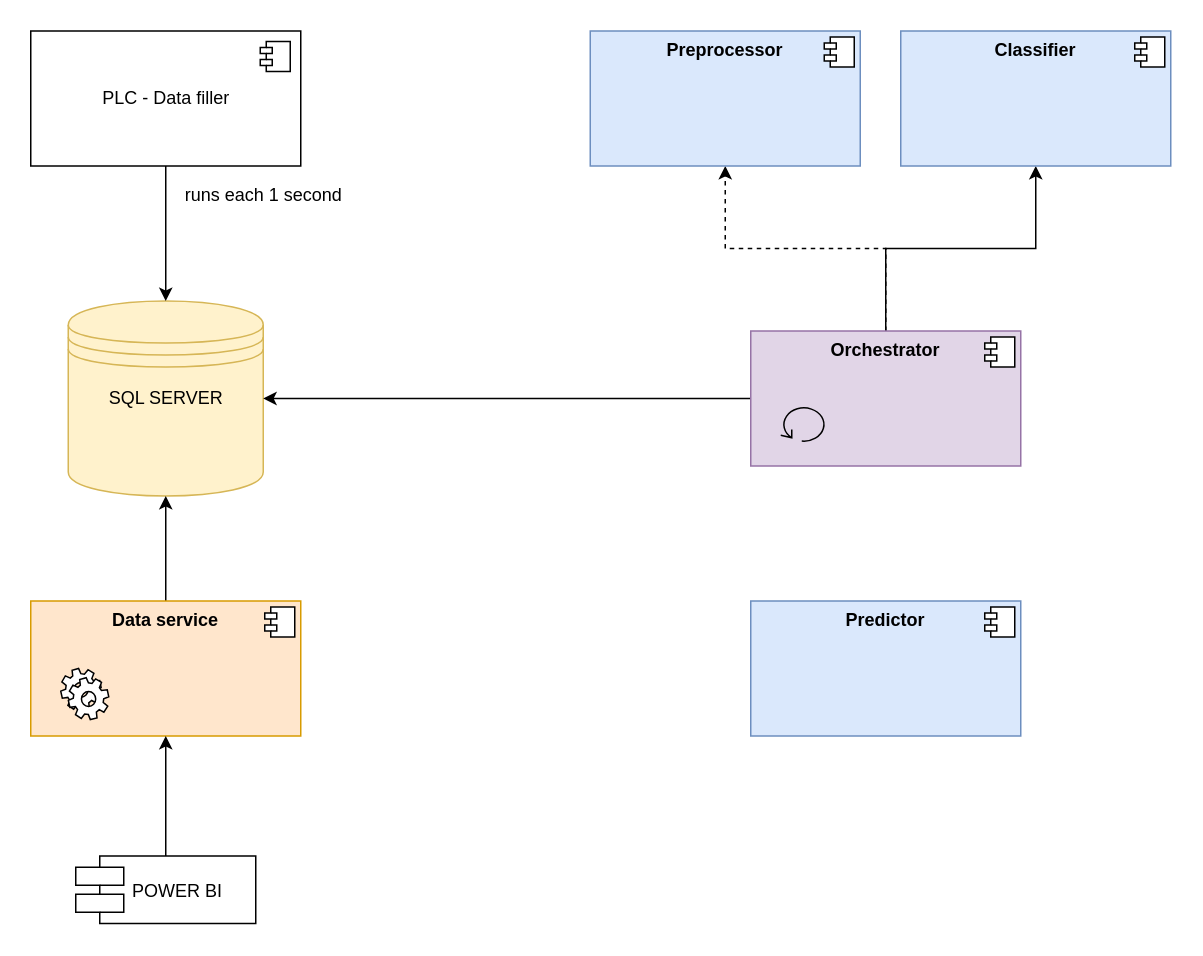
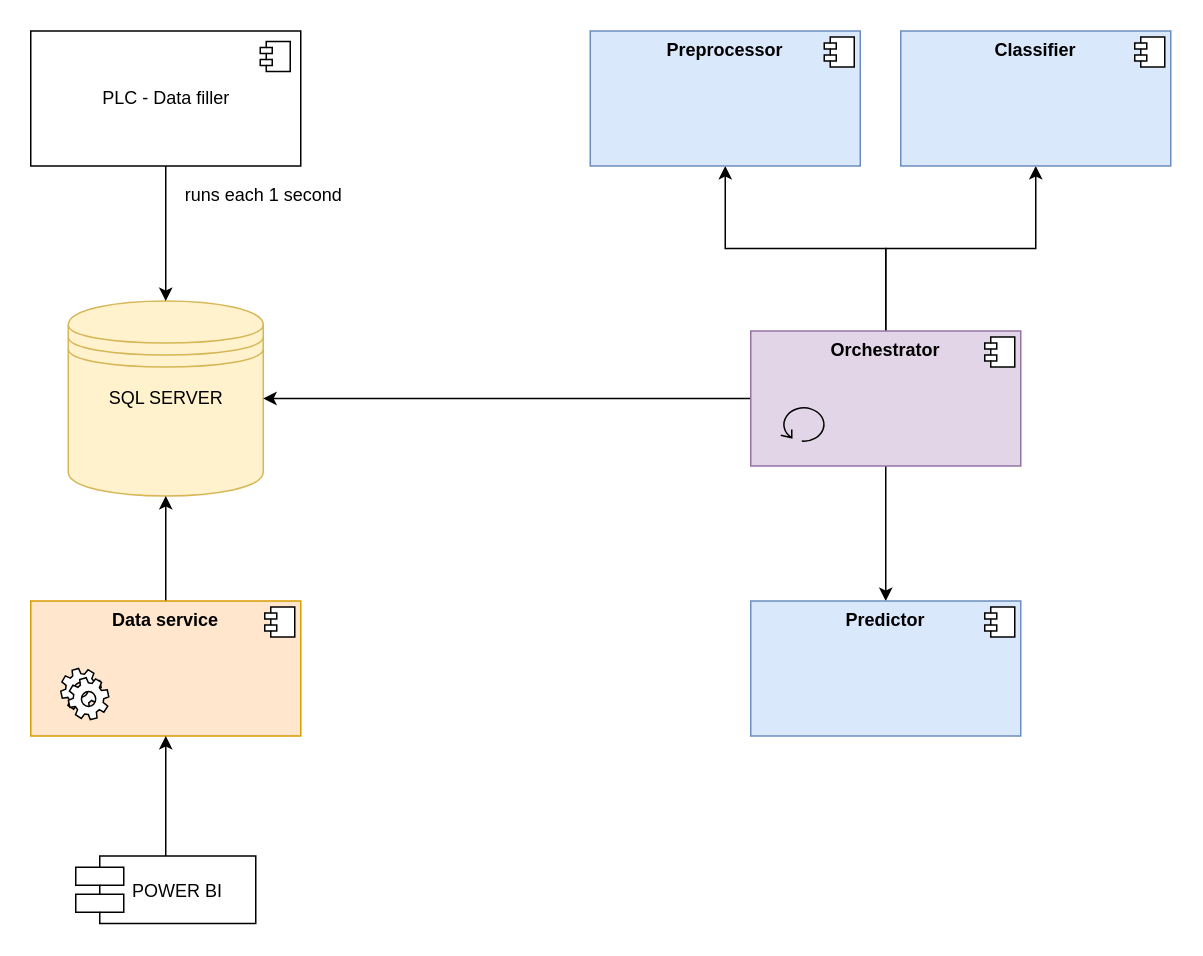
(767, 248) -> (767, 248)
none -> (886, 528)
